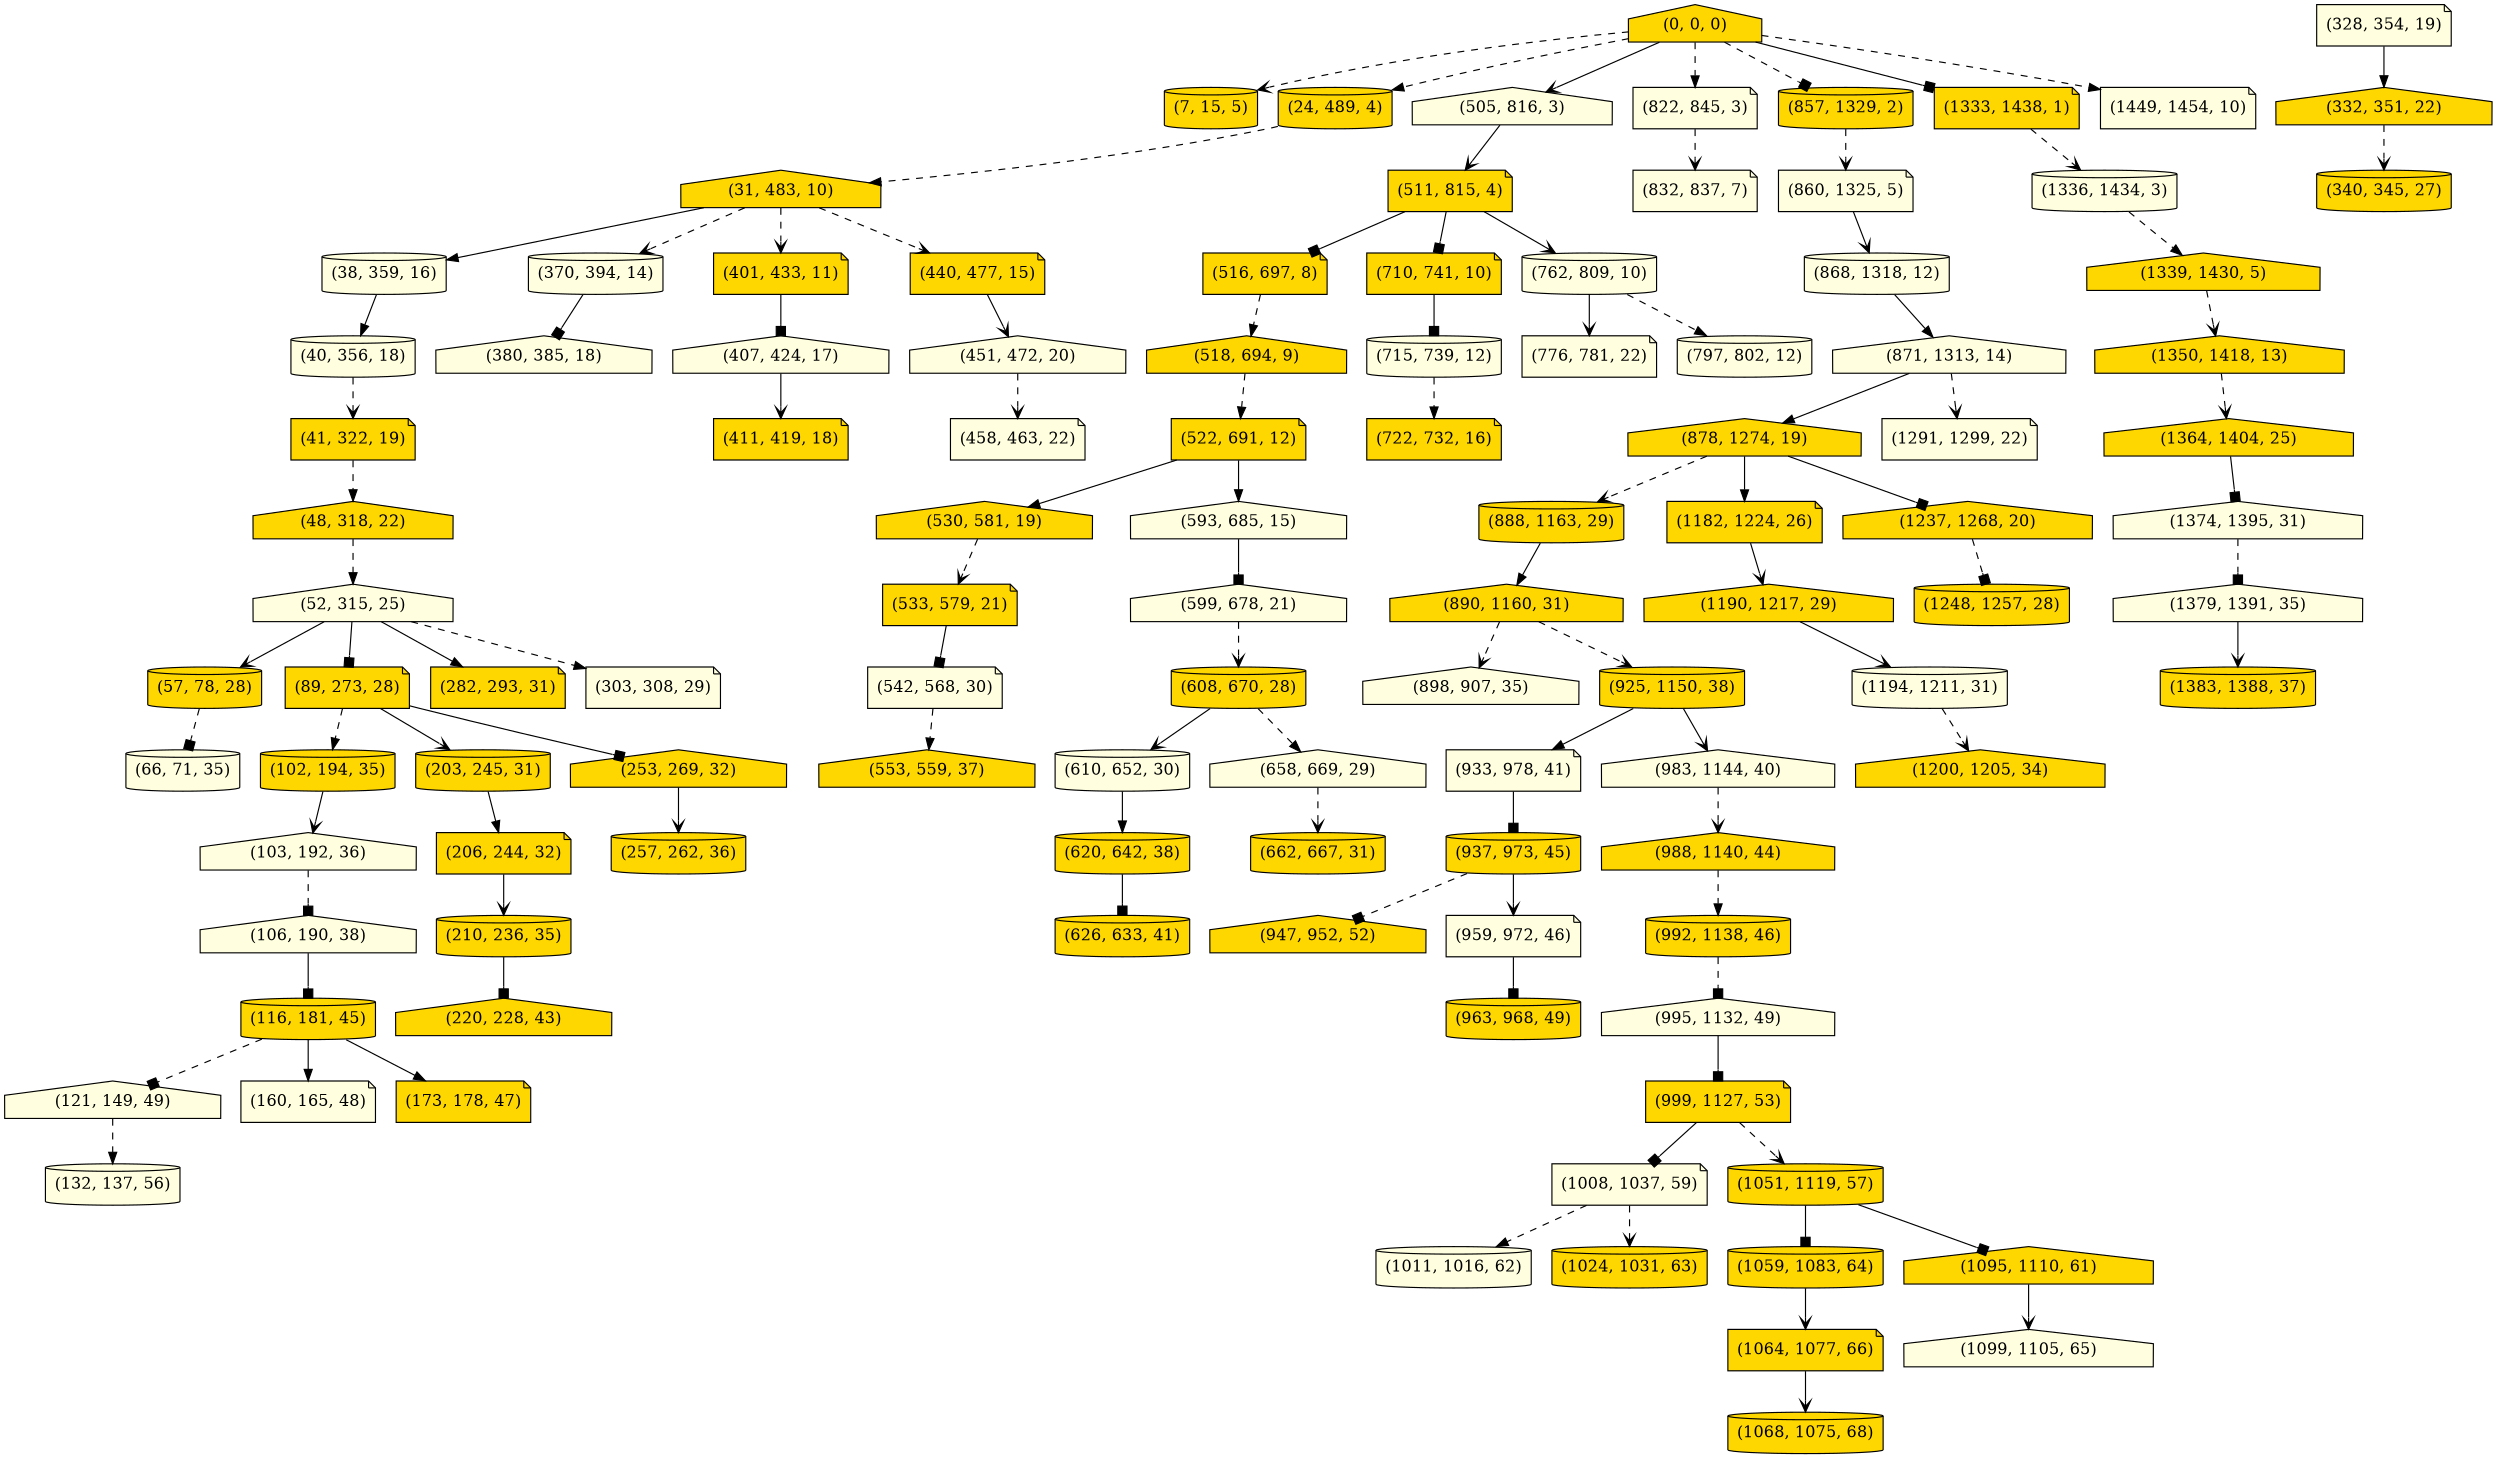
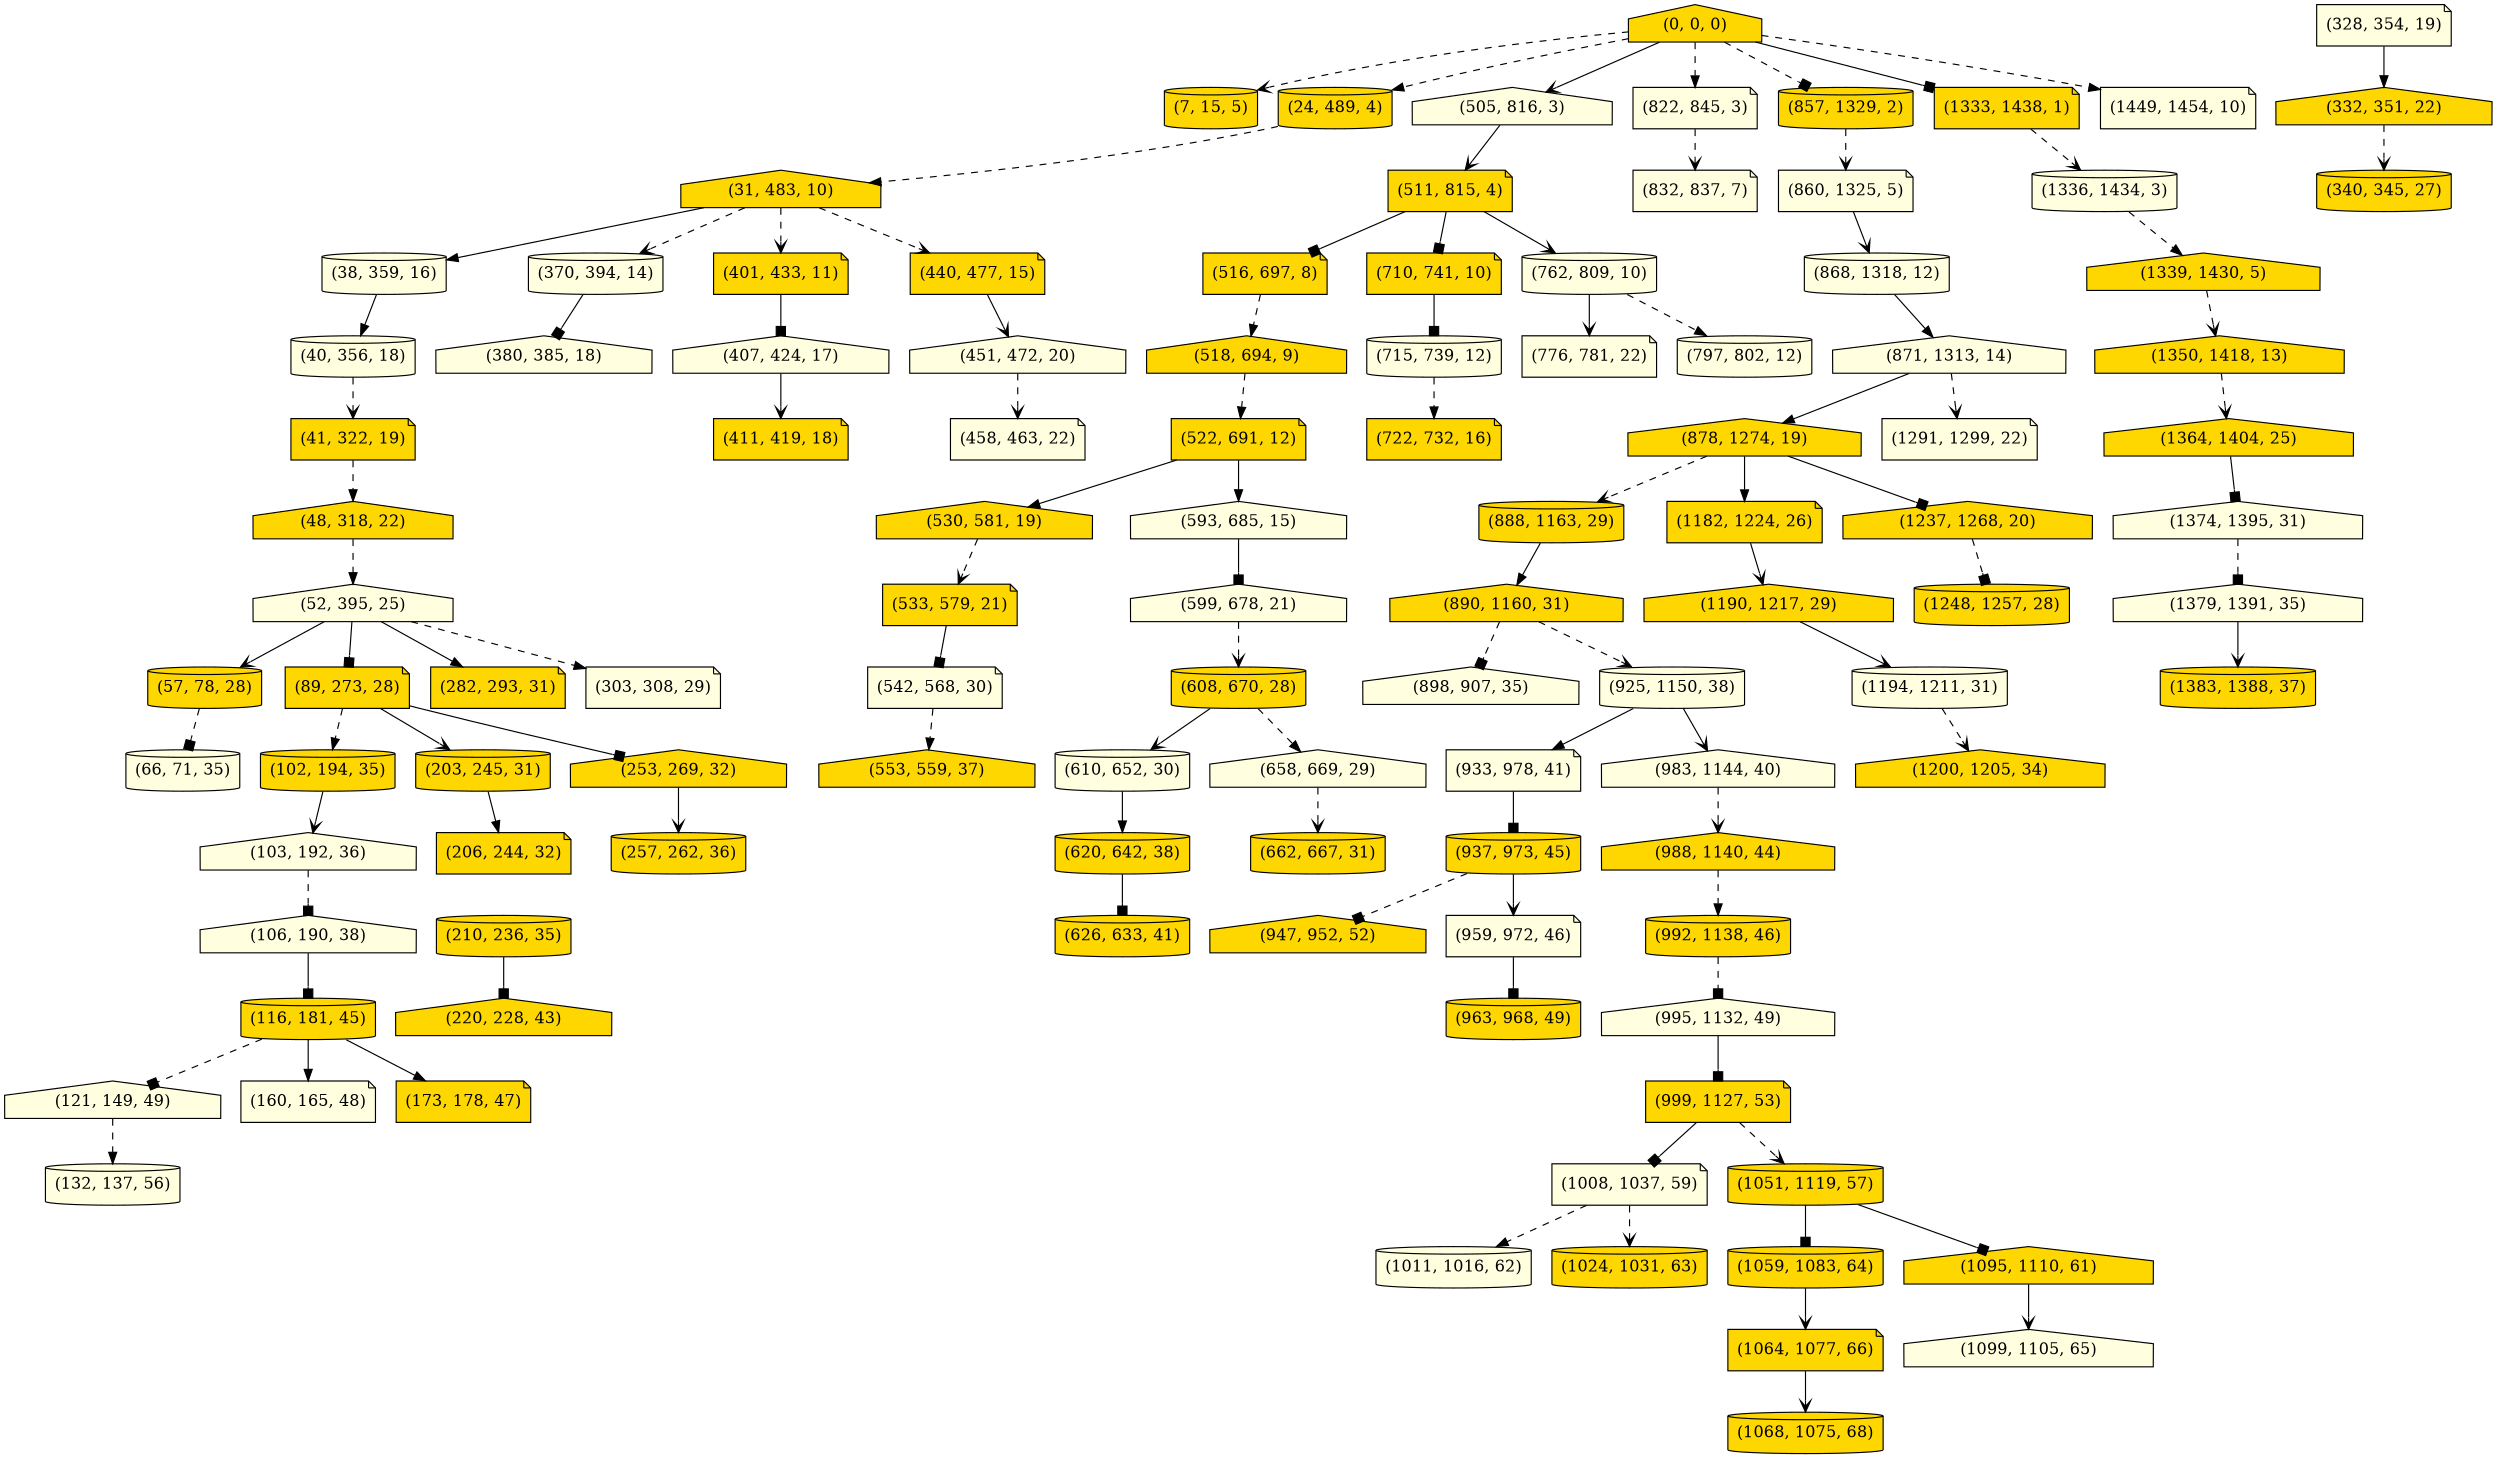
(353, 605) -> (353, 605)
(1492, 639) -> (1492, 639)
(1672, 688) -> (1672, 688)
(504, 889) -> none
